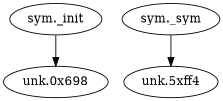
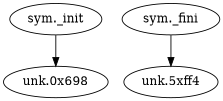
(171, 19) -> (171, 19)
